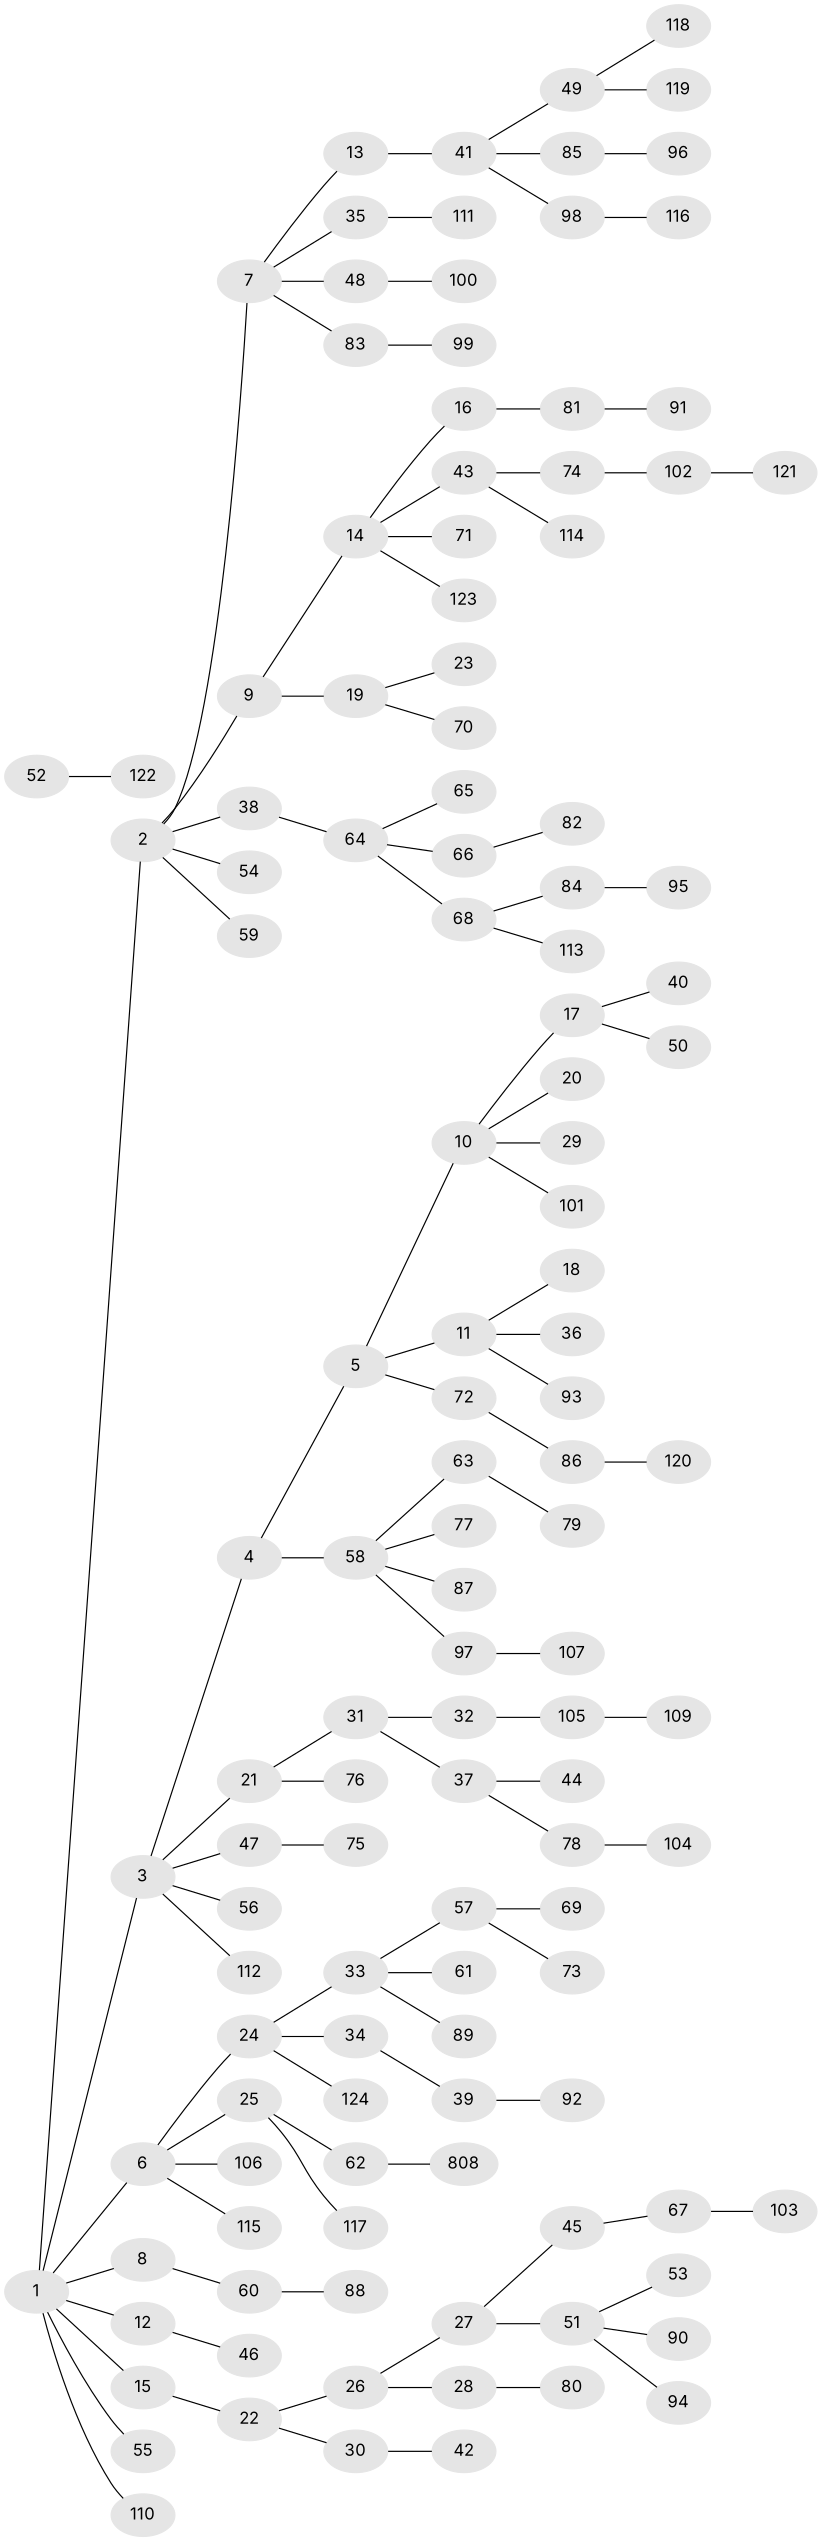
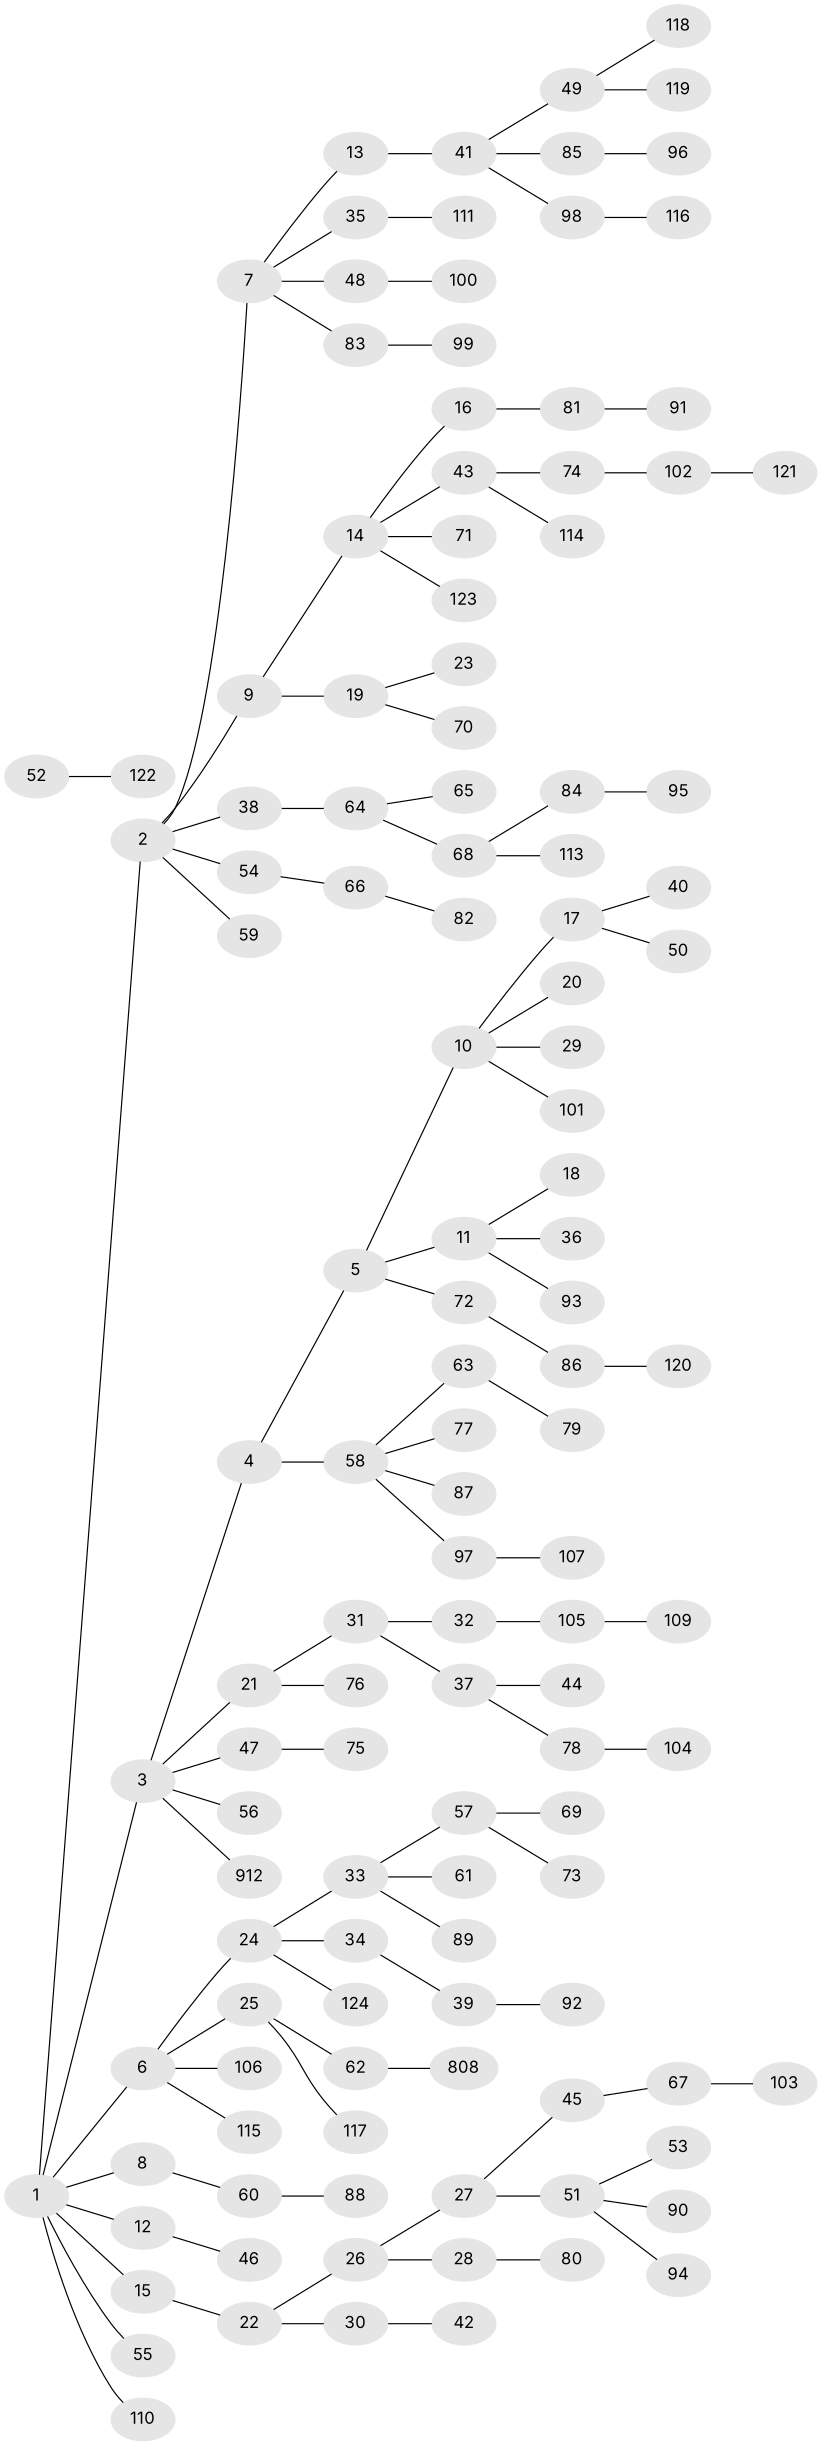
(410, 848) -> (302, 880)
(249, 1973) -> (249, 1877)
